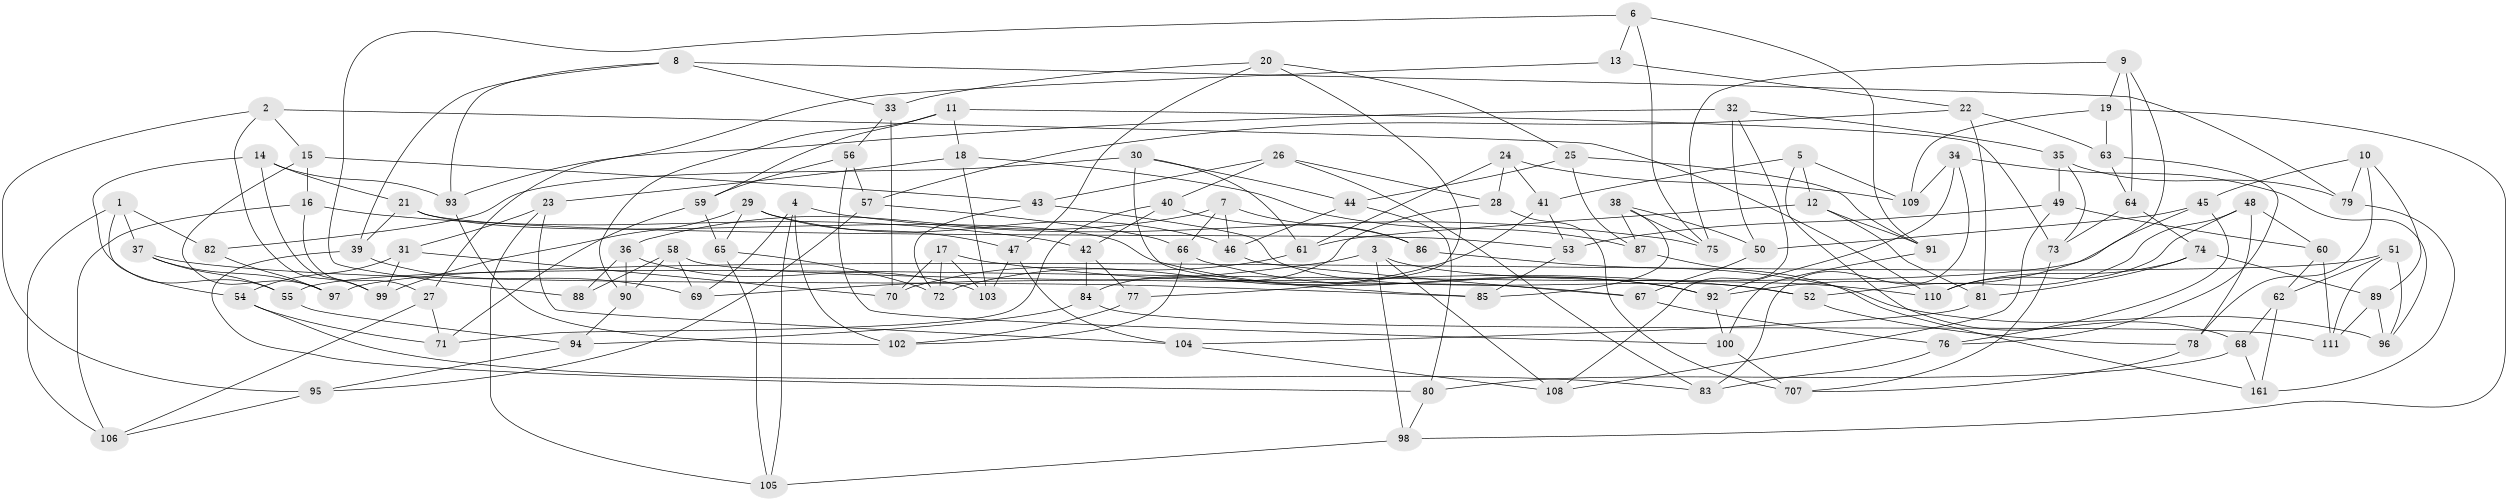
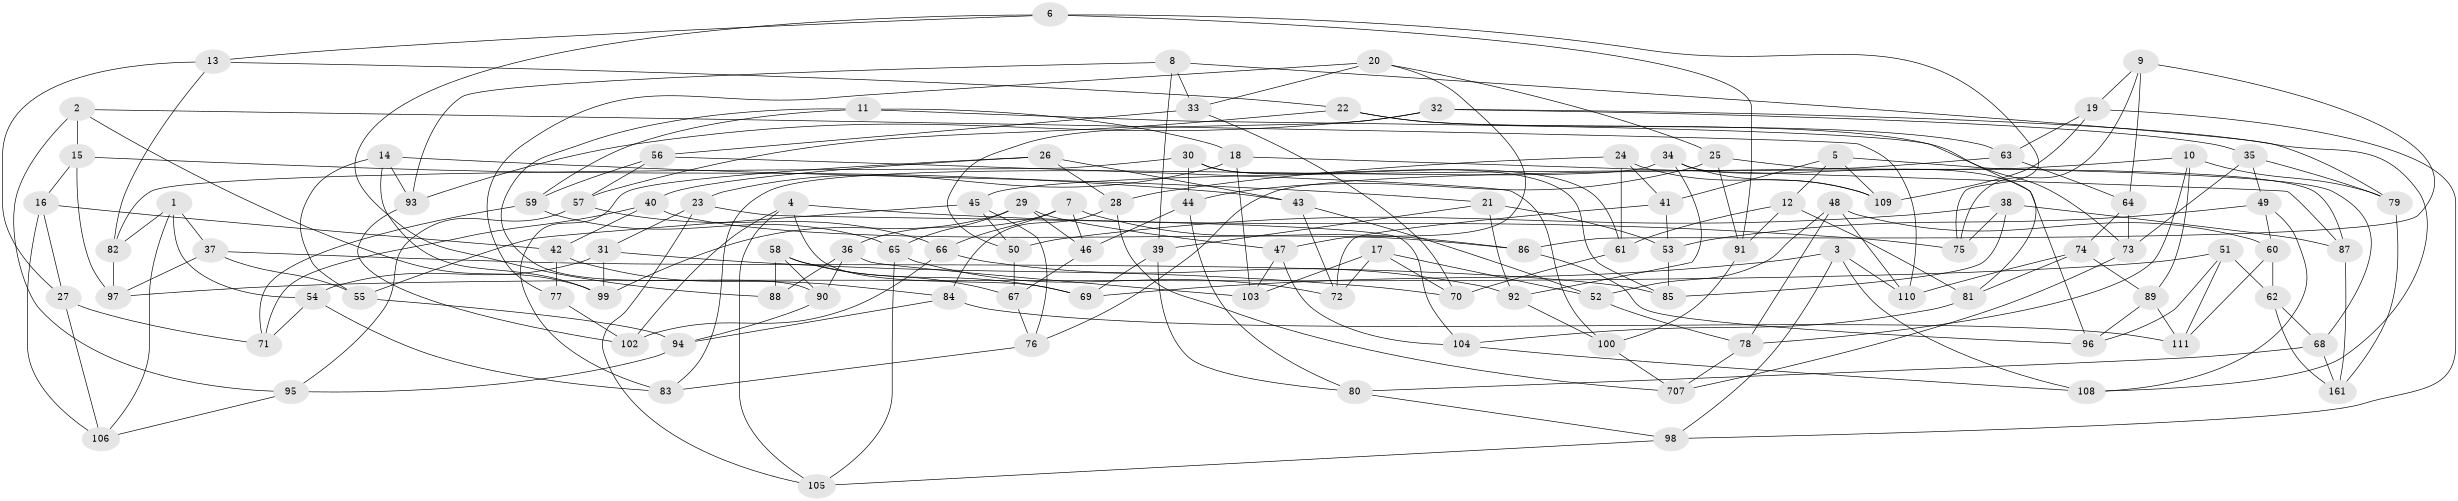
none -> (150, 146)
(2025, 276) -> (2155, 236)
